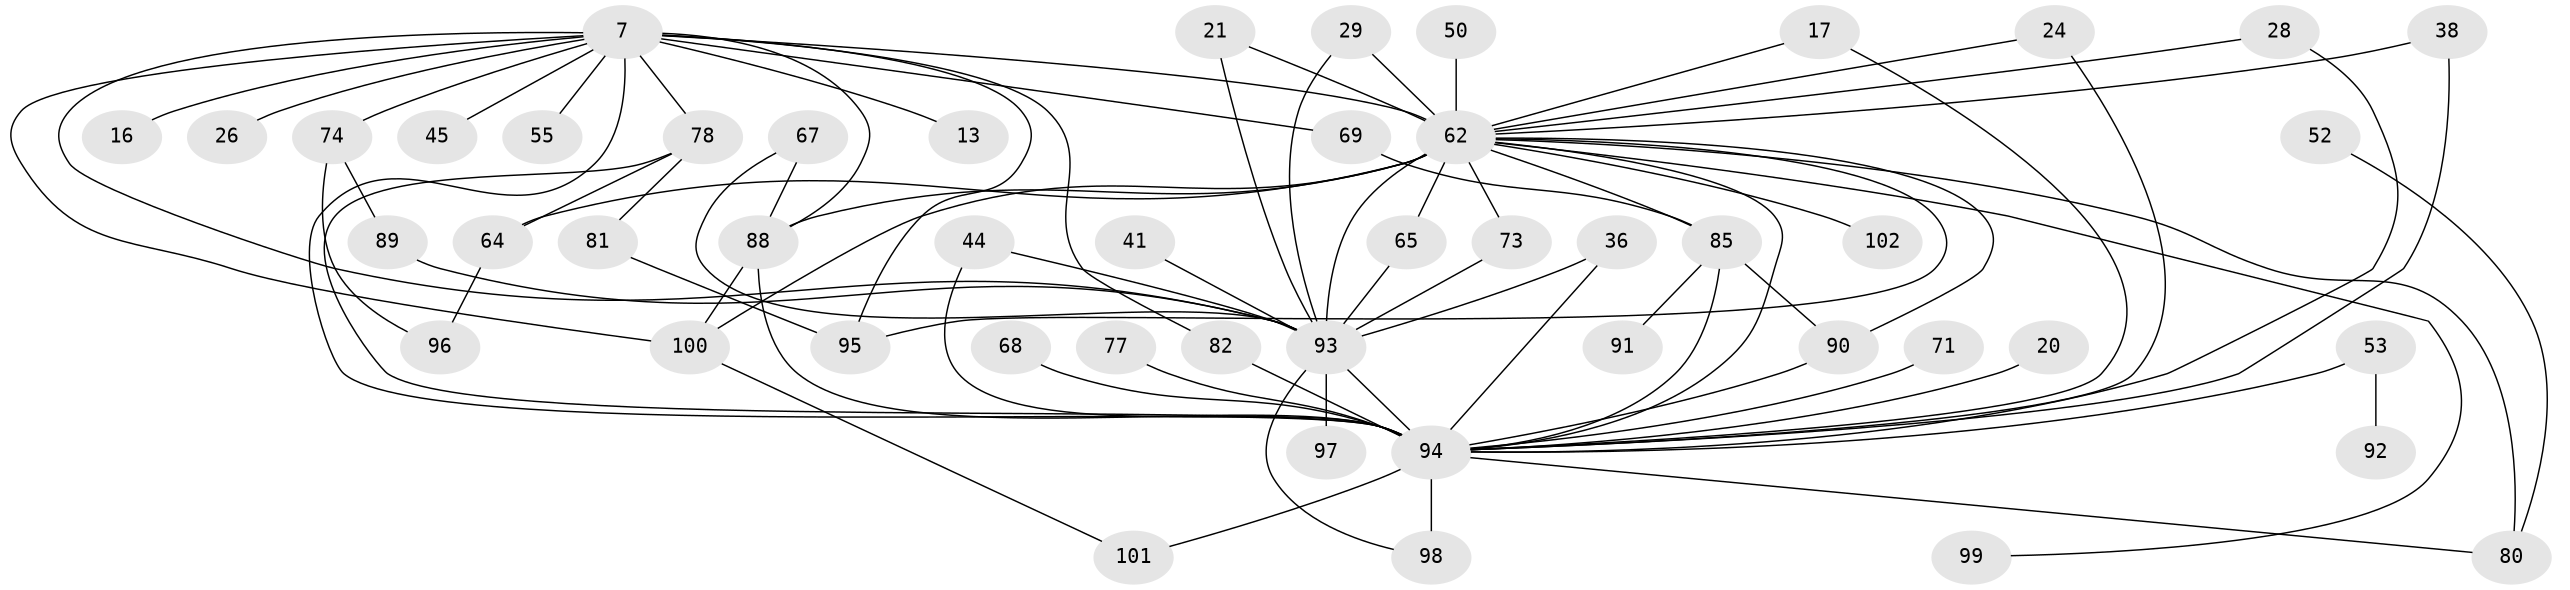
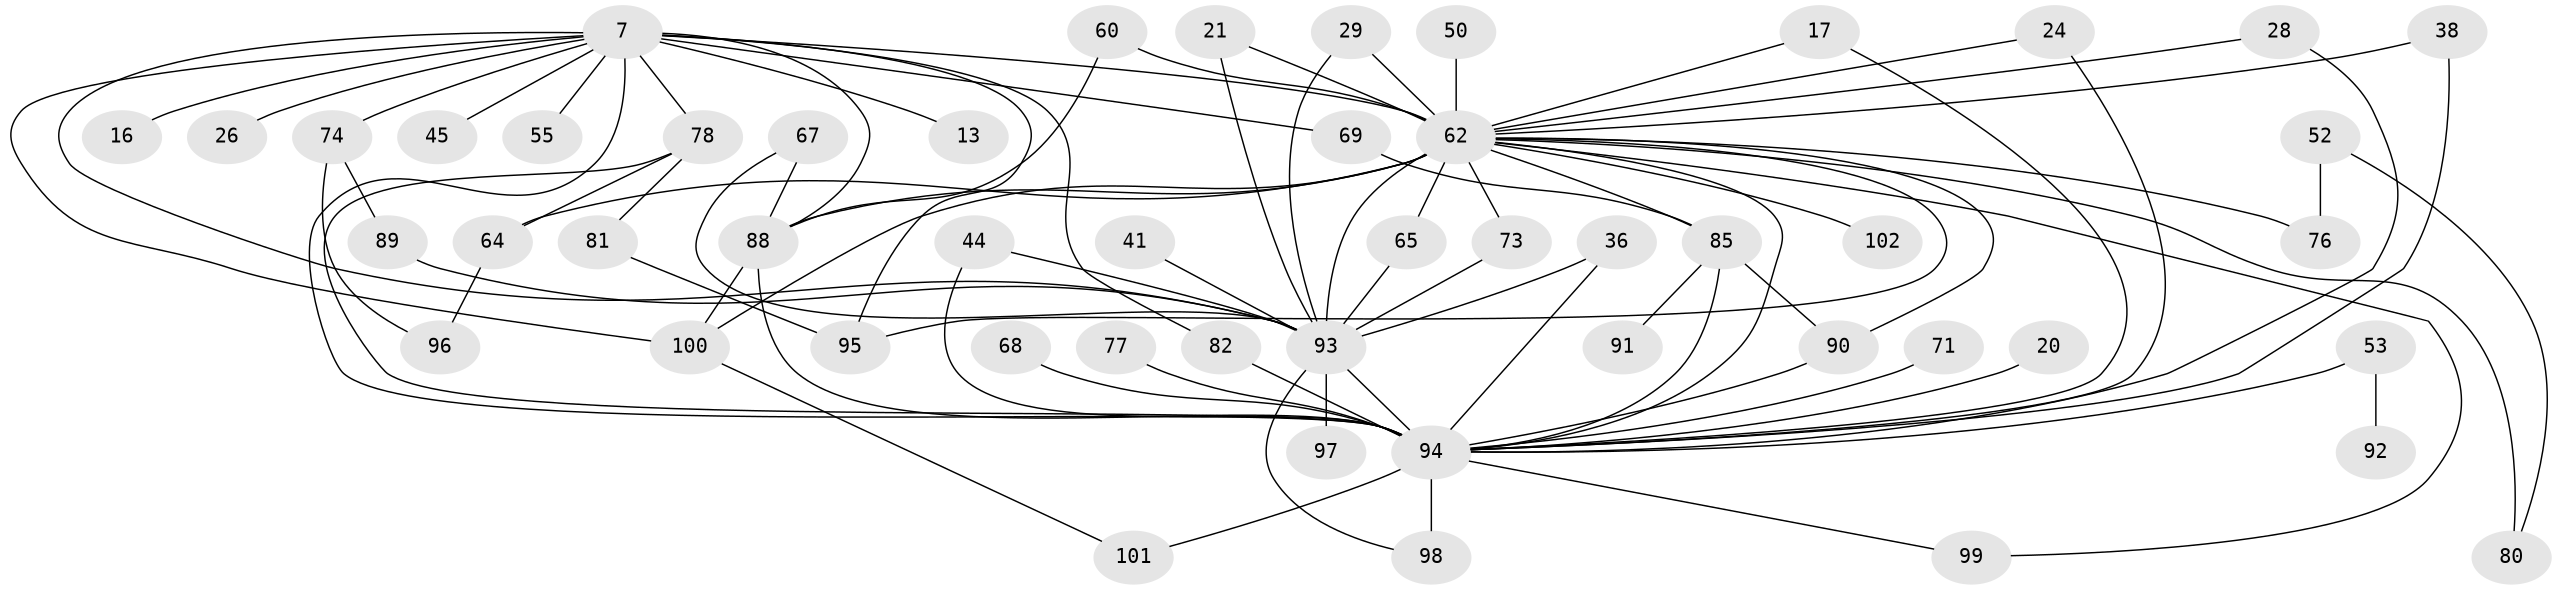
none -> (1107, 32)
none -> (2320, 242)
(1971, 505) -> (1702, 505)
